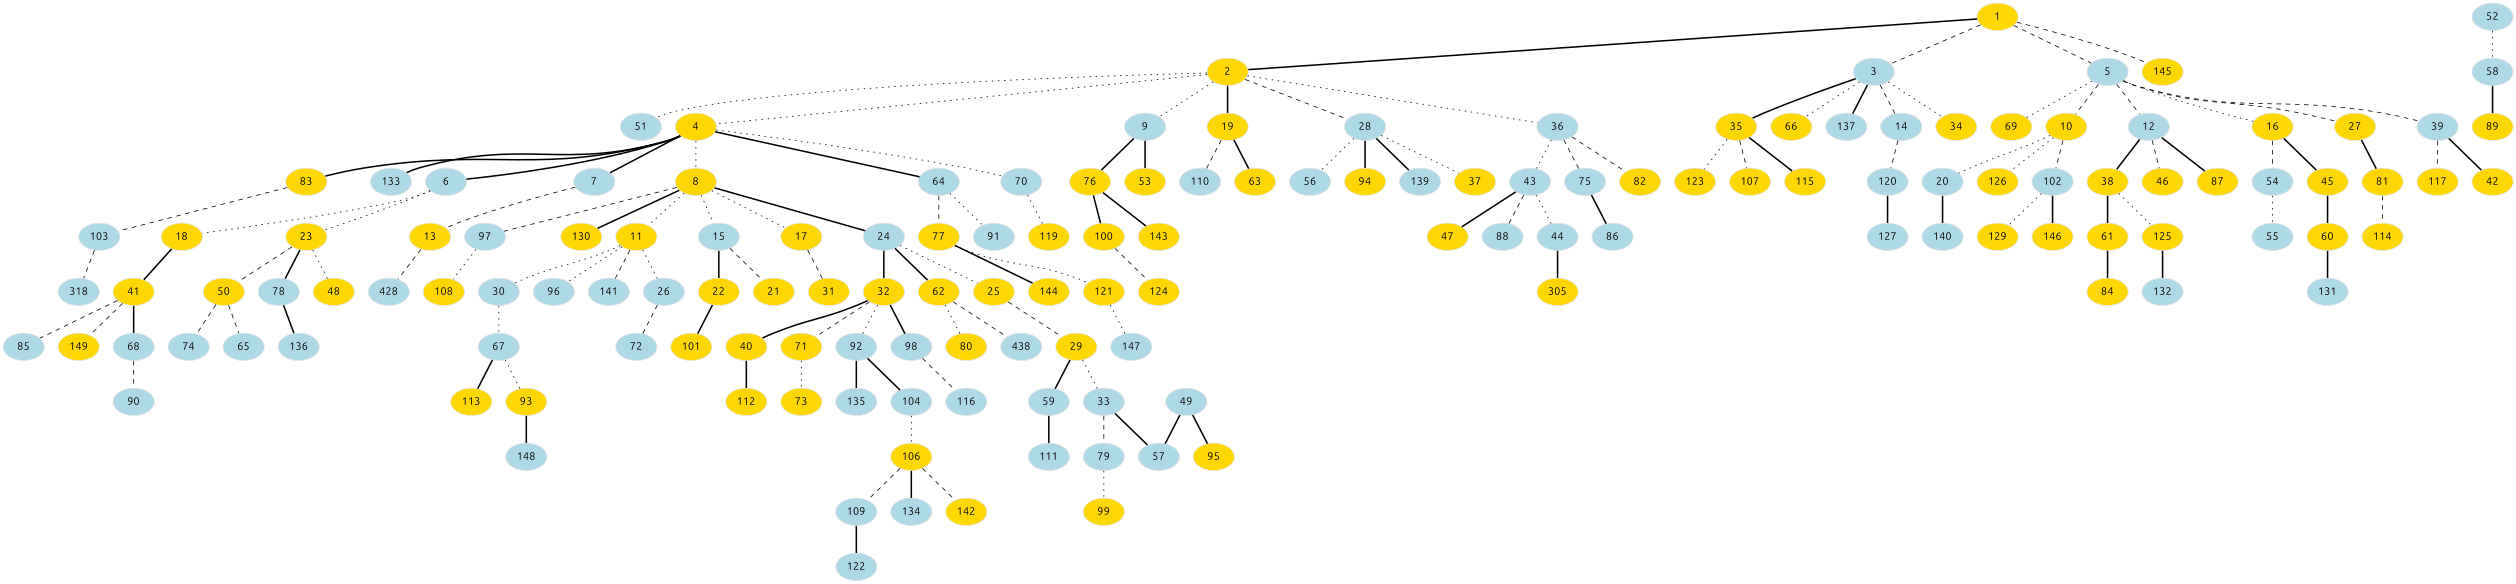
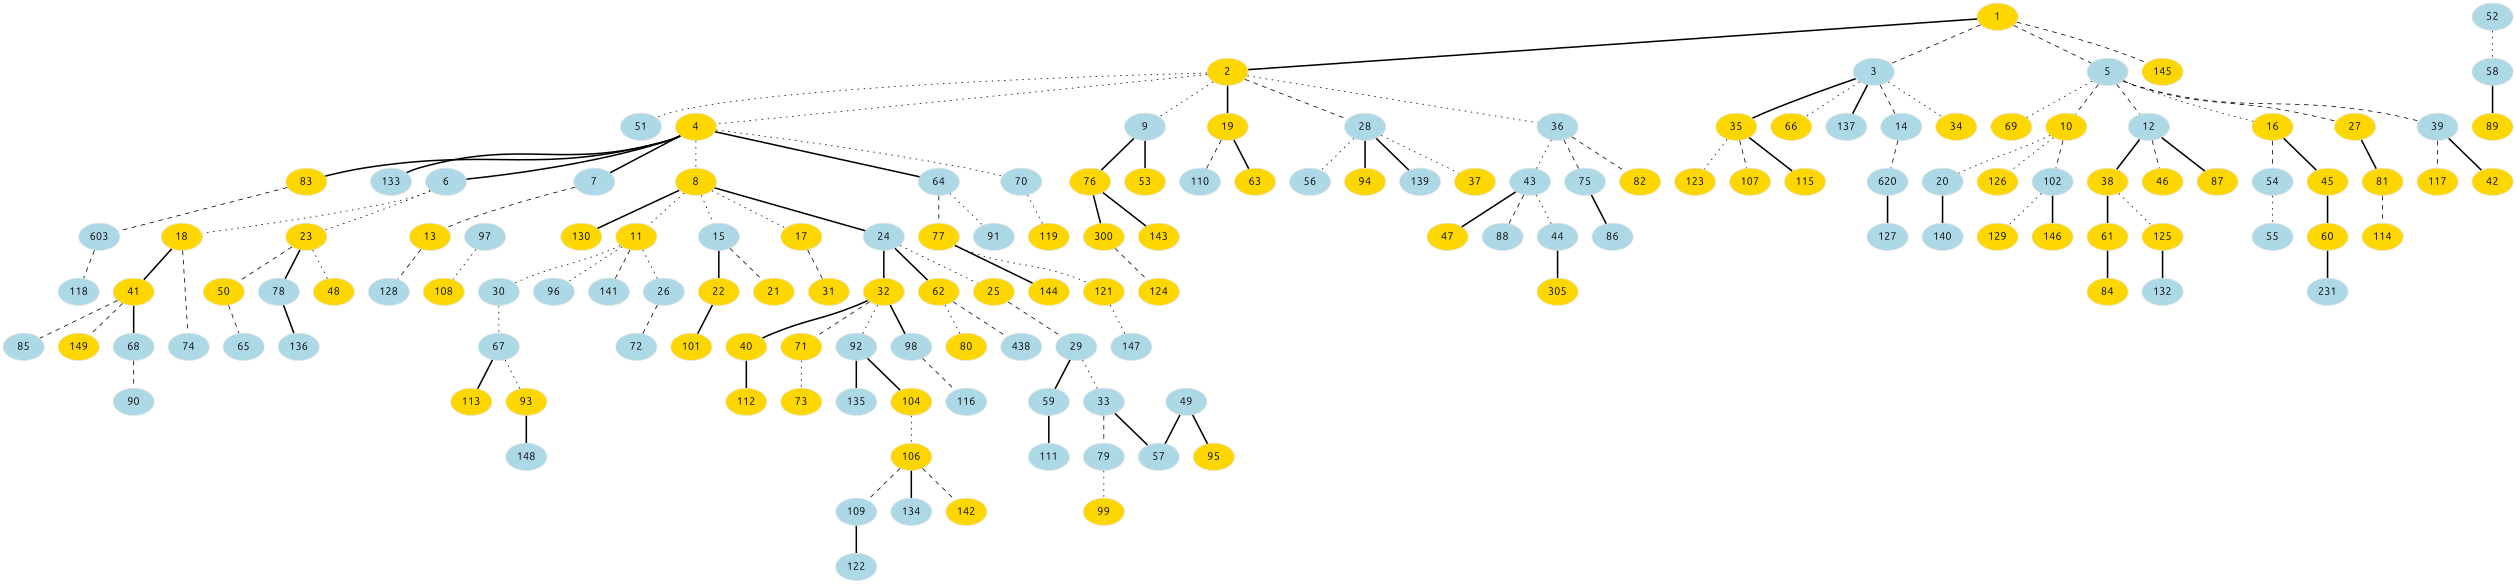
(1888, 182) -> (1888, 182)
(590, 209) -> none
(99, 237) -> (99, 237)
(1104, 237) -> (1104, 237)
(79, 292) -> (79, 292)
(389, 292) -> (389, 292)
(2328, 292) -> (2328, 292)
(206, 319) -> (185, 292)
(1076, 347) -> (1076, 347)
(911, 402) -> (911, 402)
